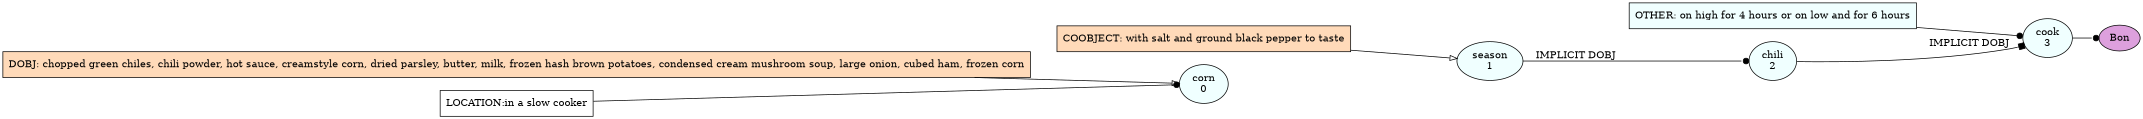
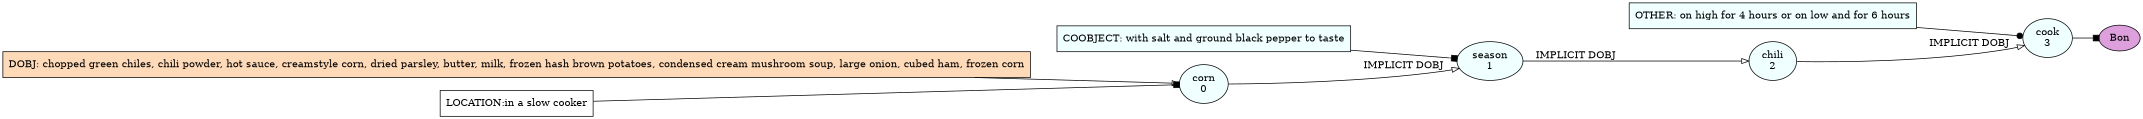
(2082, 38) -> (2082, 38)
(1204, 39) -> (1204, 39)
(1400, 54) -> (1400, 54)
(1907, 59) -> (1907, 59)
(1632, 61) -> (1632, 61)
none -> (1340, 81)
(883, 93) -> (883, 93)
